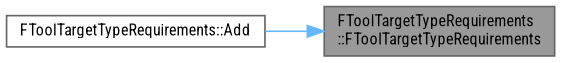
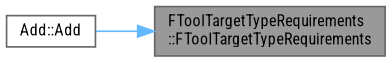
(136, 31) -> (51, 31)
